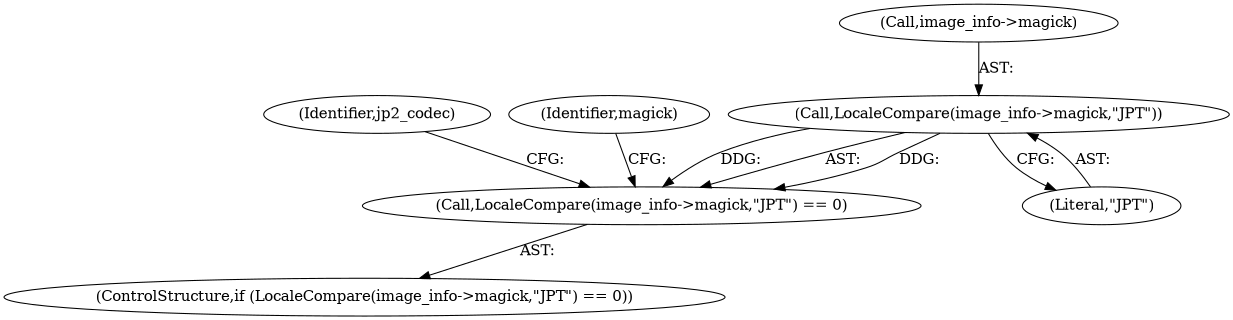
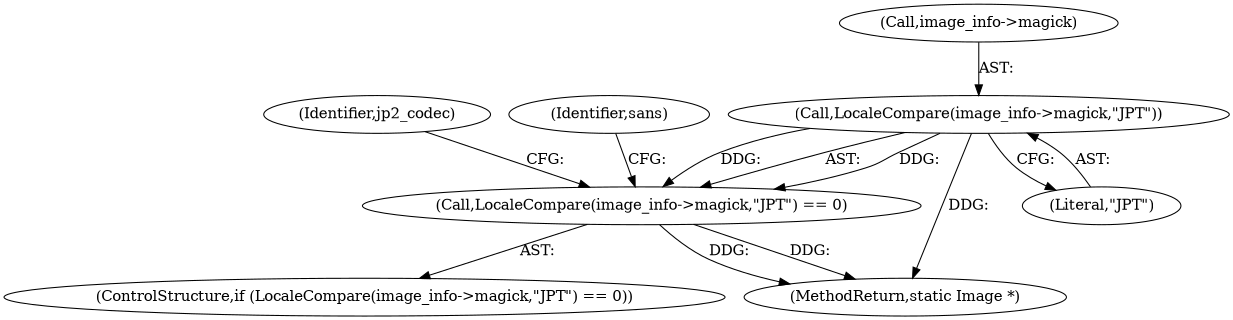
(609, 114) -> (609, 114)
none -> (905, 297)
